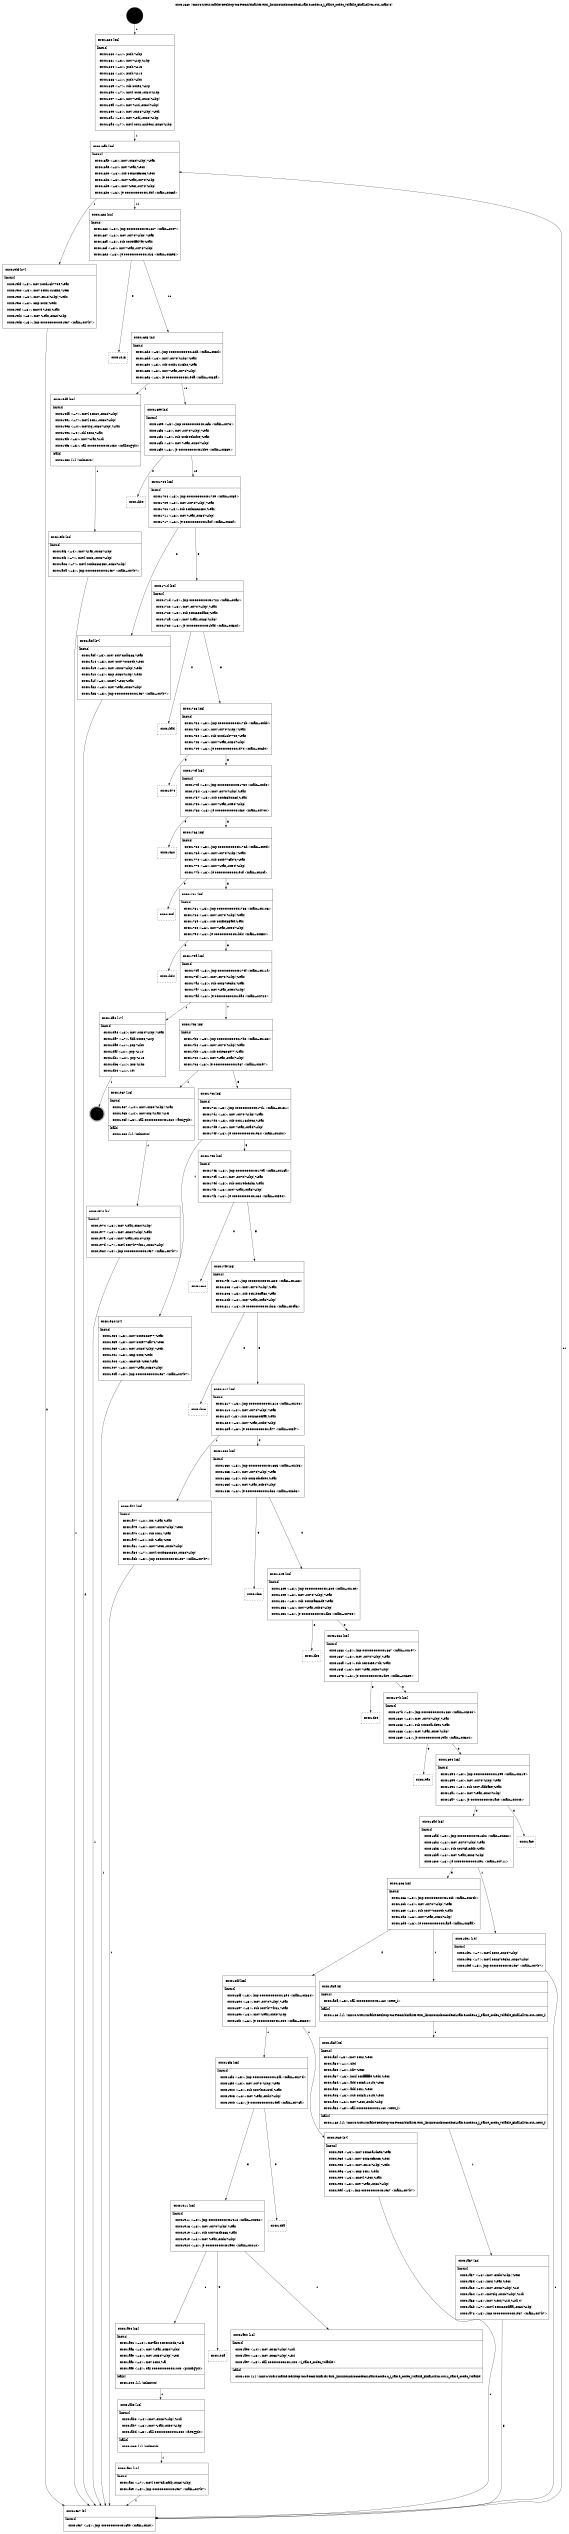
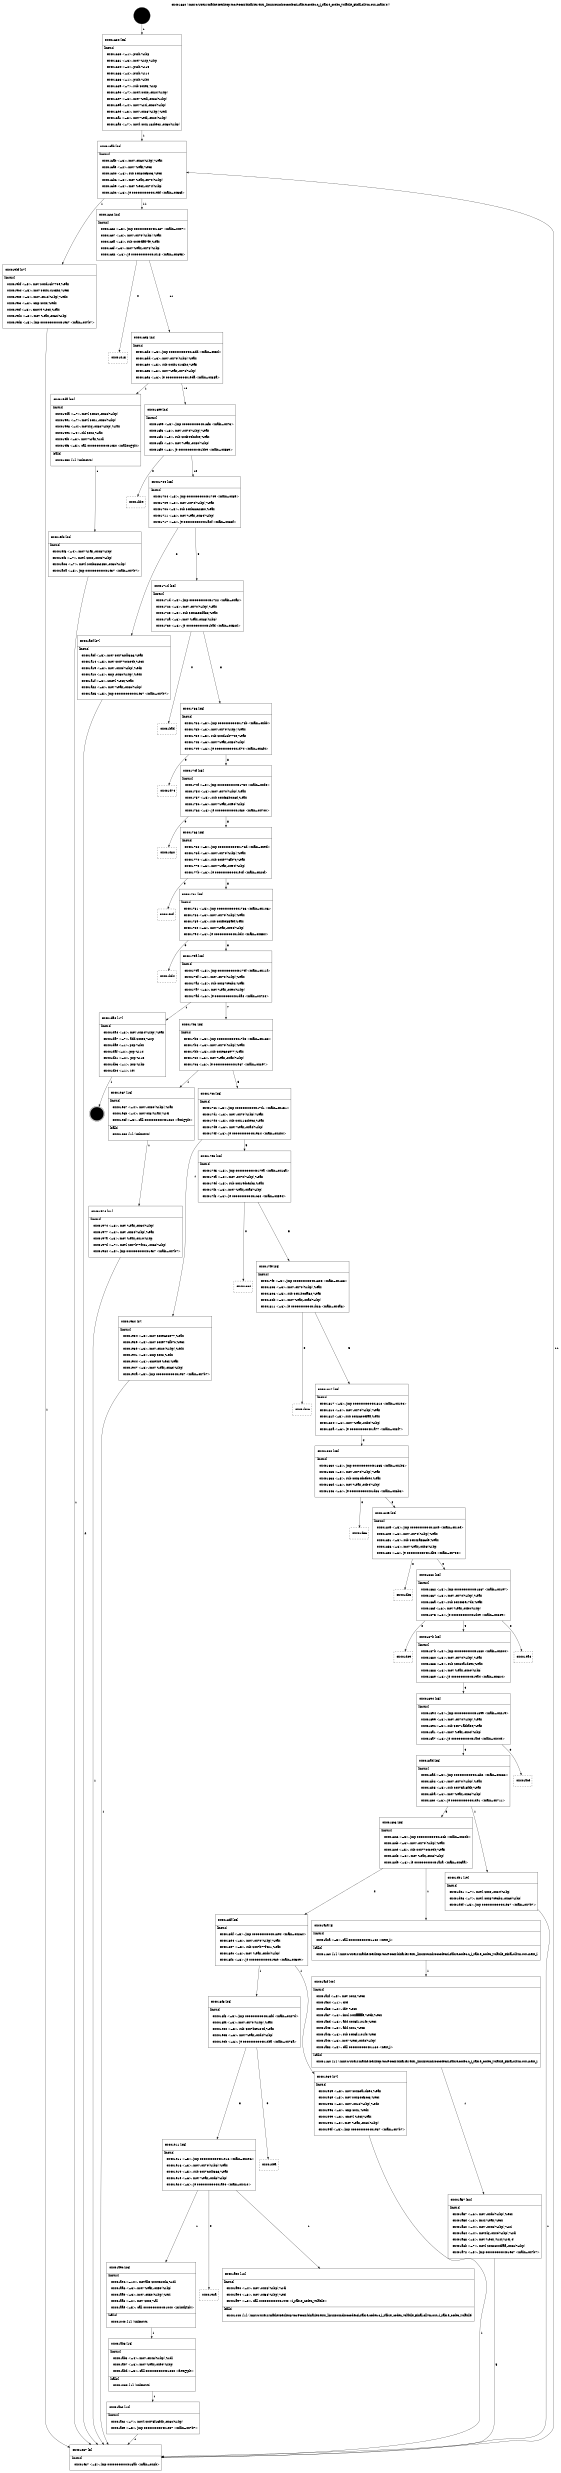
(47, 1410) -> (47, 1410)
(165, 1533) -> none
(425, 1758) -> (514, 1634)
